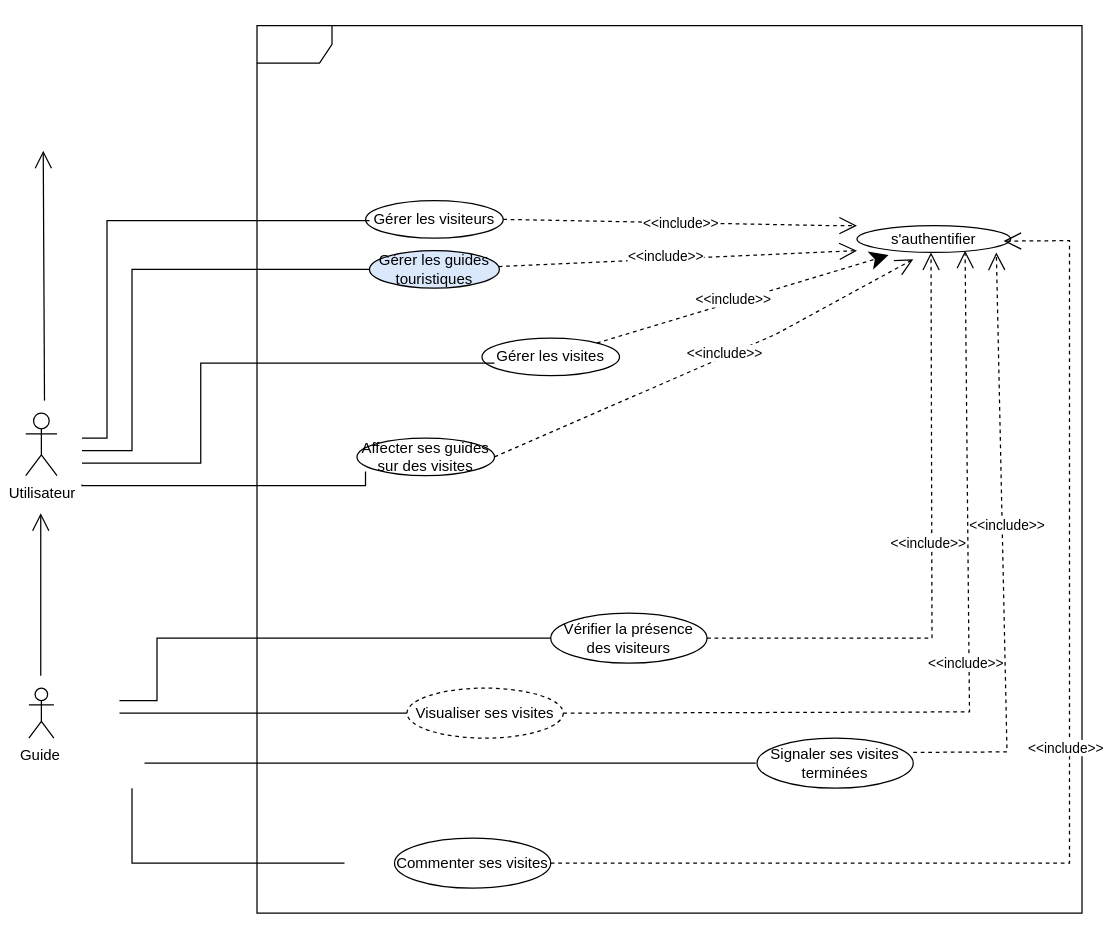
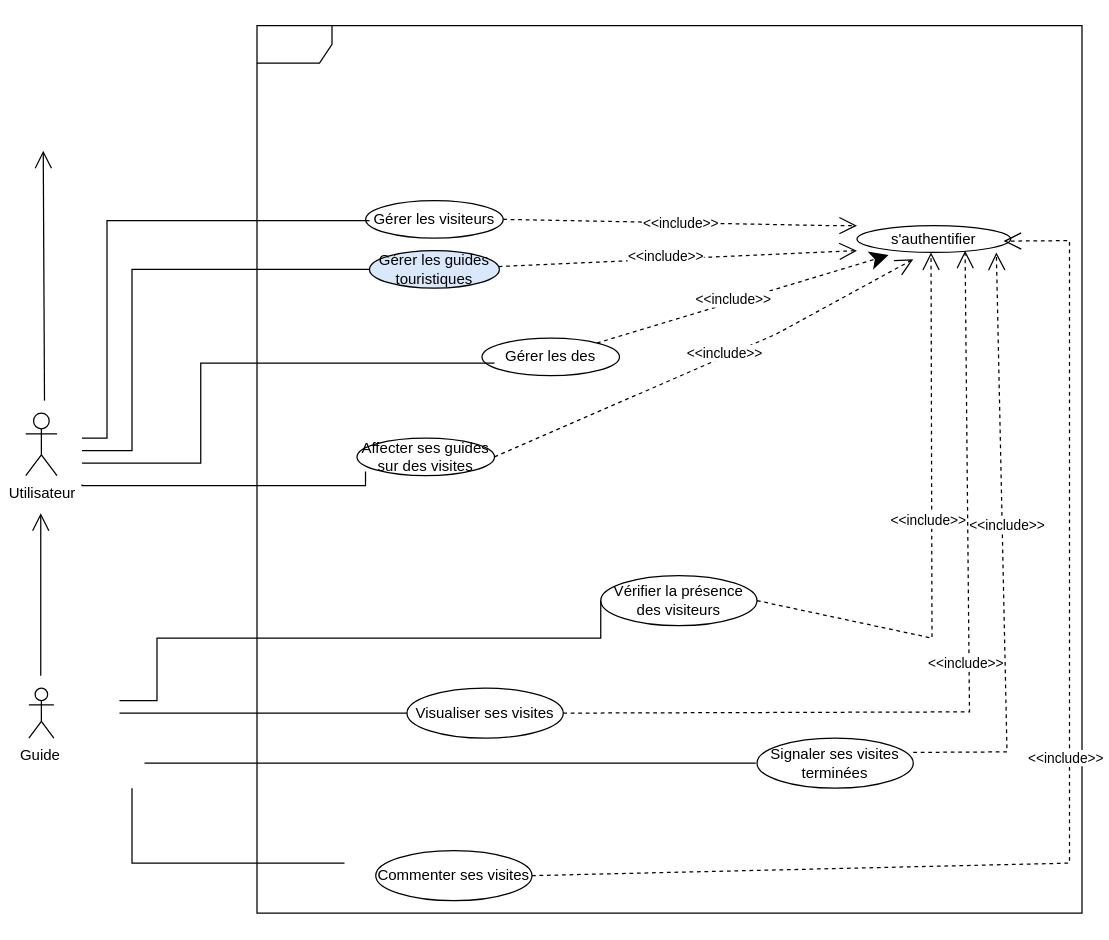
(551, 357) -> (551, 357)
(629, 638) -> (679, 601)
(485, 713) -> (485, 713)
(473, 863) -> (454, 876)
